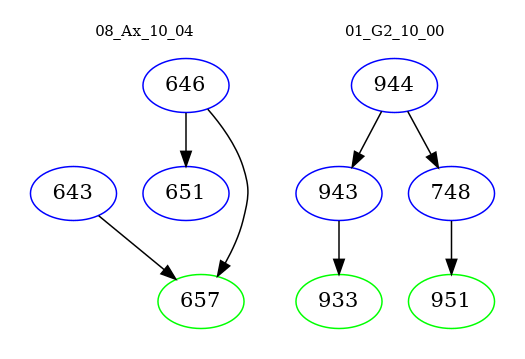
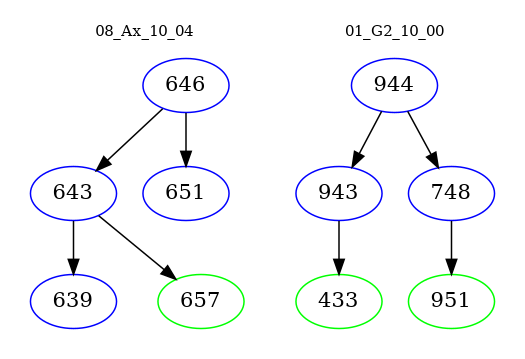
(247, 183) -> (135, 135)
none -> (74, 302)
(339, 302) -> (339, 302)
